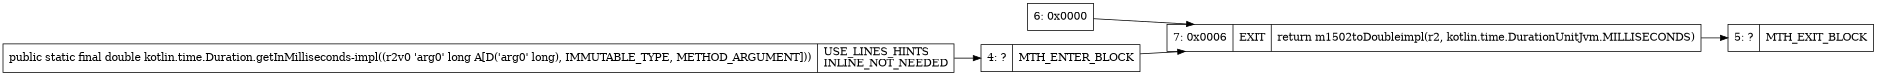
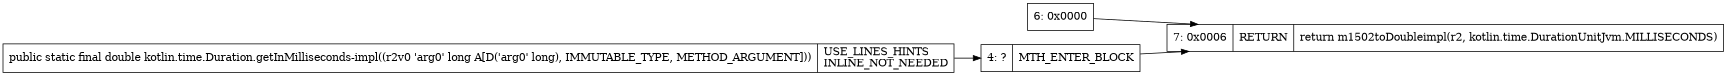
(1252, 38) -> (1263, 38)
(1801, 38) -> none
